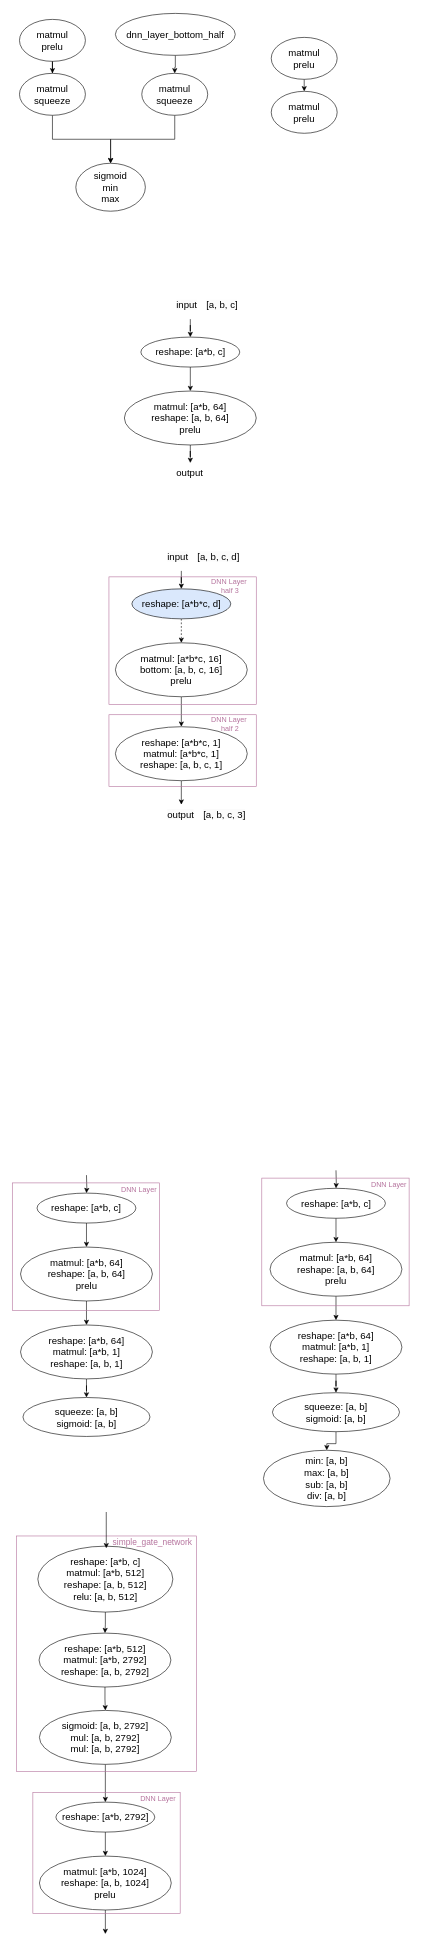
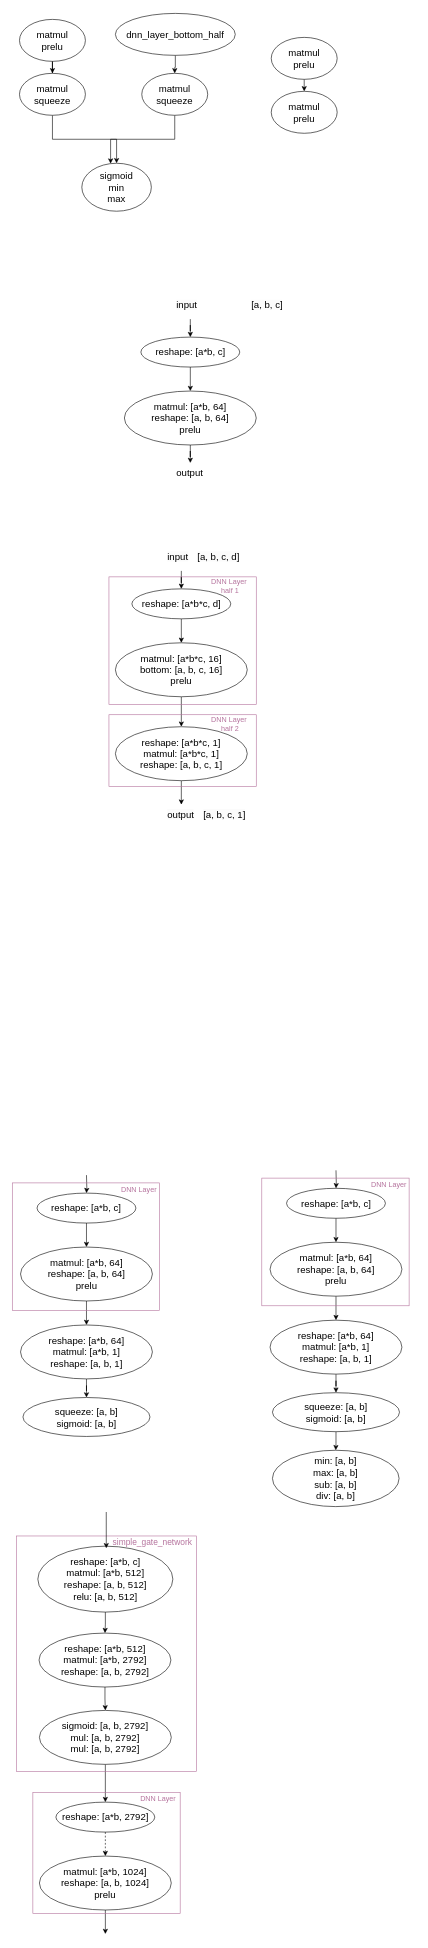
(111, 186) -> (117, 186)
(251, 306) -> (296, 306)
(230, 585) -> (230, 585)
(182, 603) -> (182, 603)
(182, 628) -> (182, 628)
(222, 813) -> (222, 813)
(327, 1479) -> (336, 1479)
(105, 1842) -> (105, 1842)
